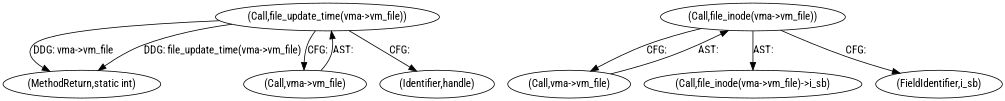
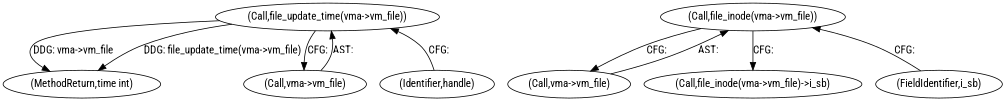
(379, 49) -> (421, 46)
(765, 51) -> (765, 51)
(836, 53) -> (872, 45)
(82, 84) -> (82, 84)
